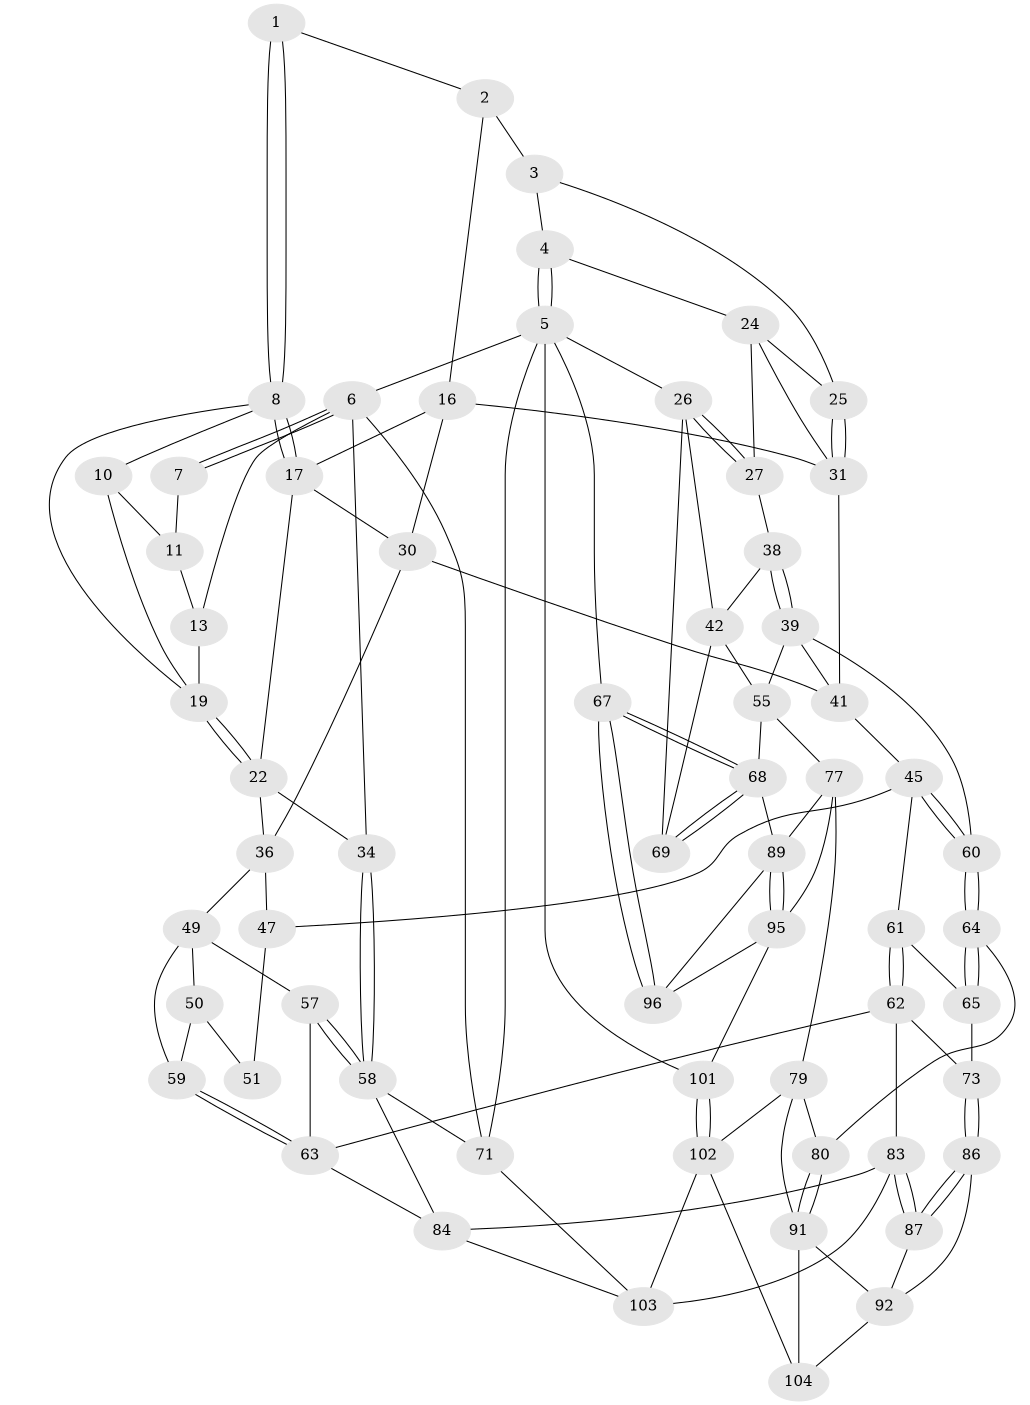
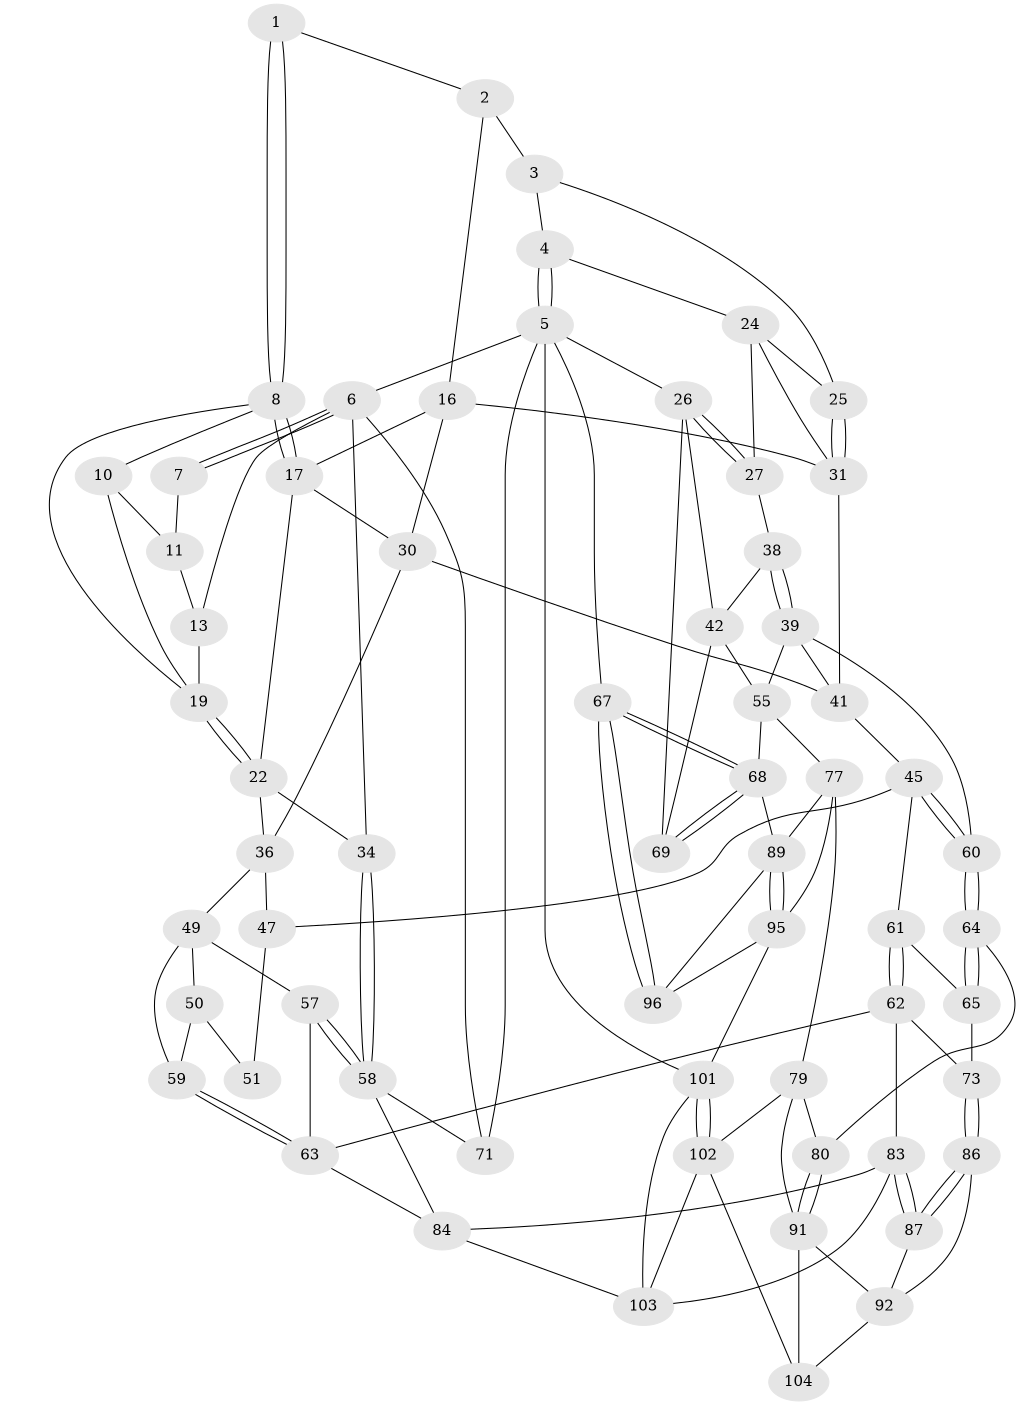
(564, 1231) -> (650, 1188)
